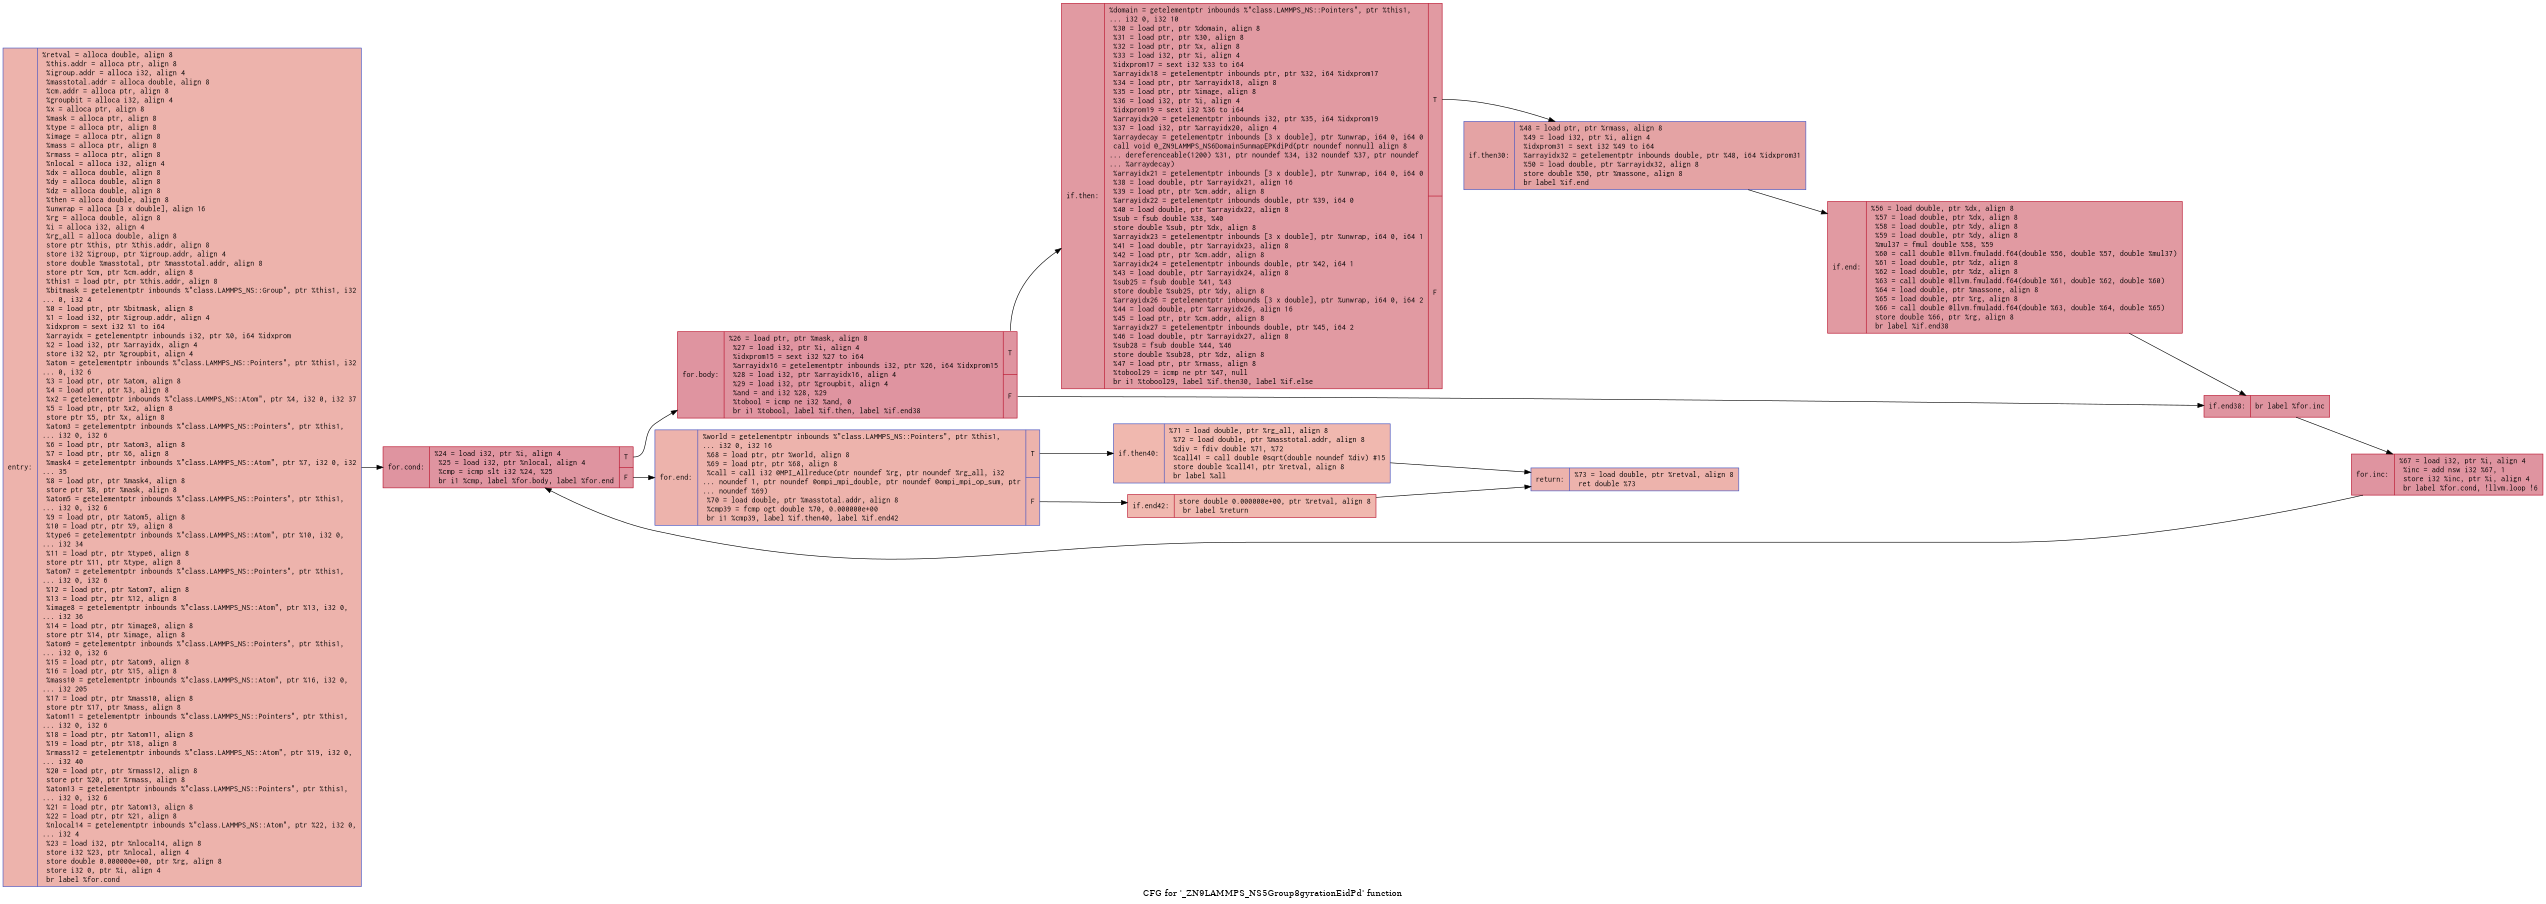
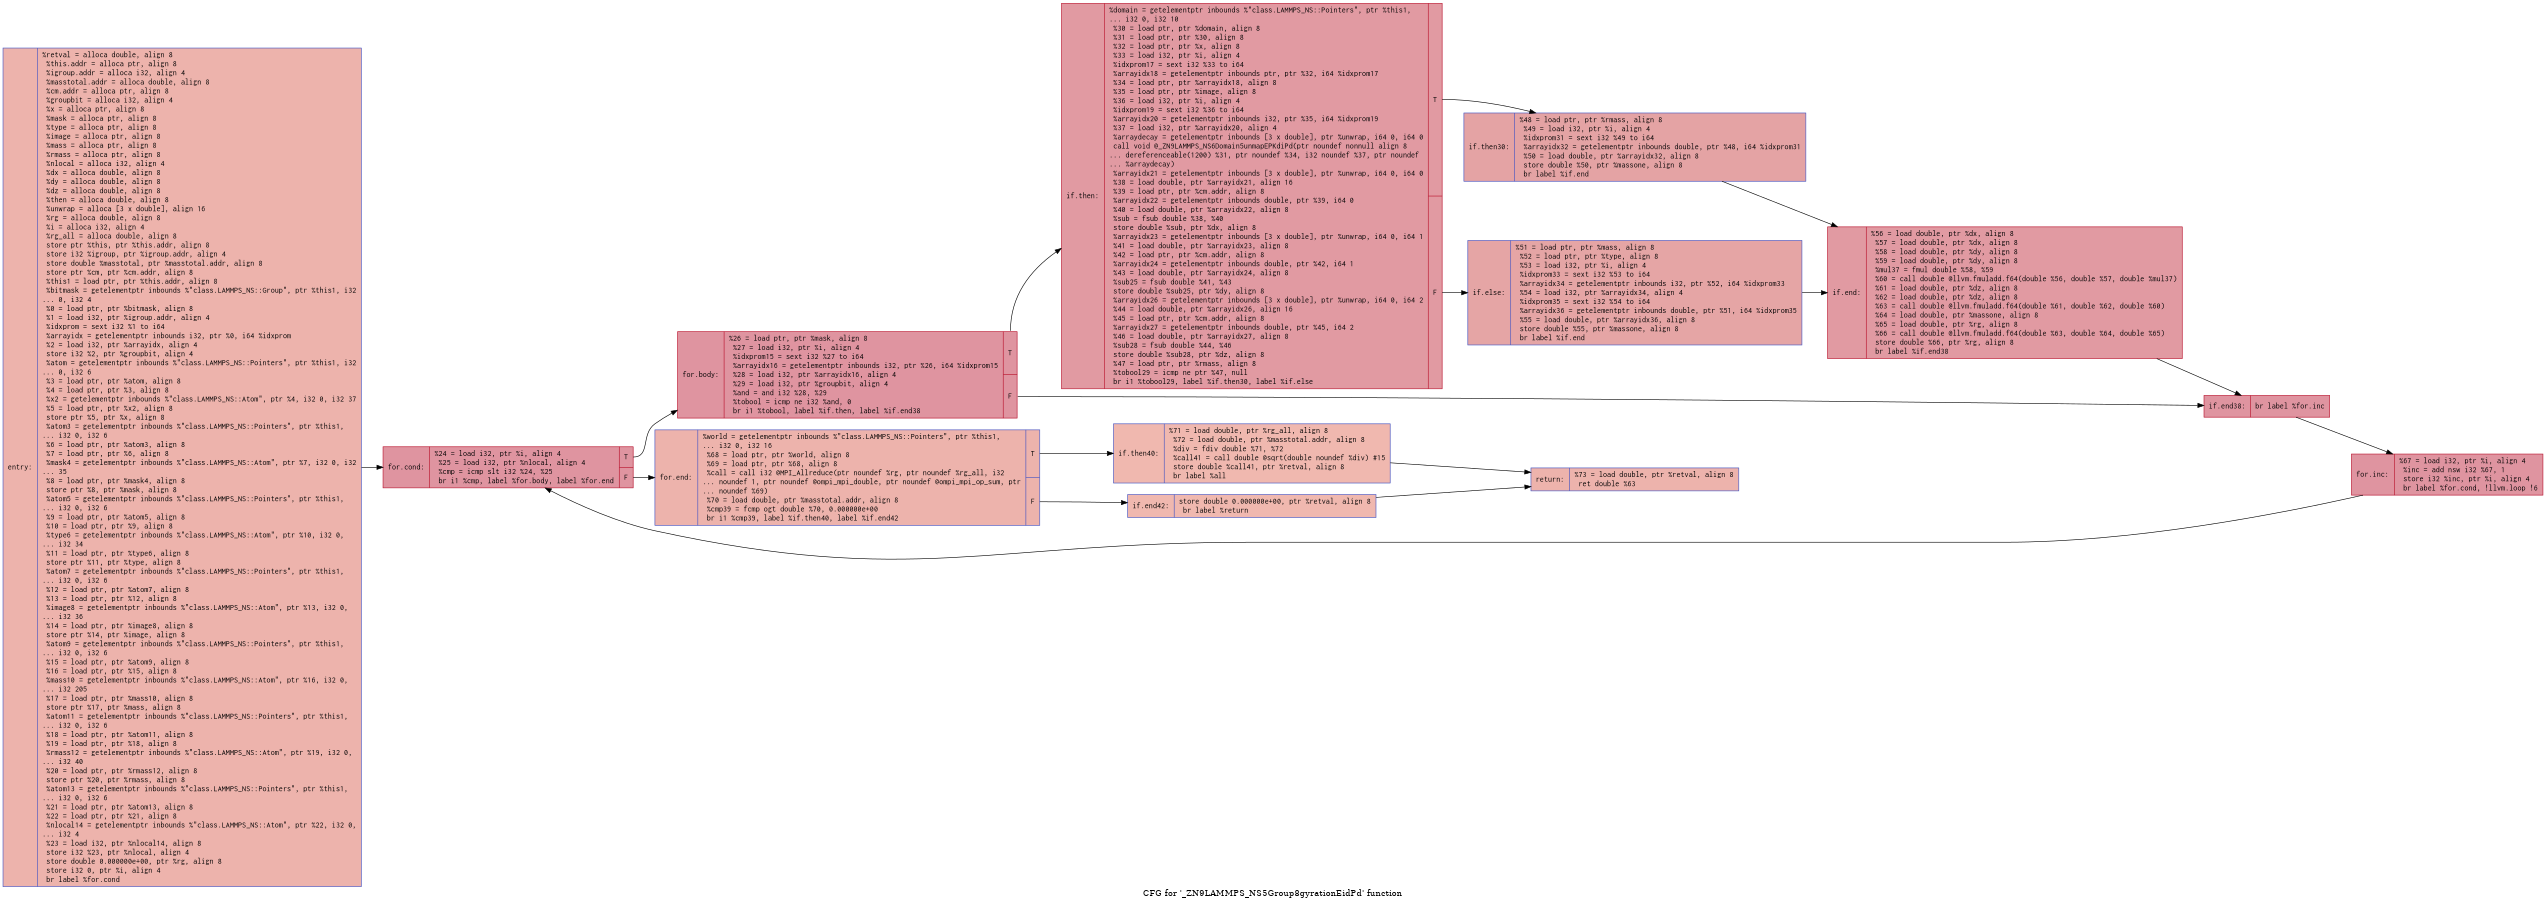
none -> (1635, 293)
(1605, 484) -> (1605, 484)
(1252, 506) -> (1252, 506)
